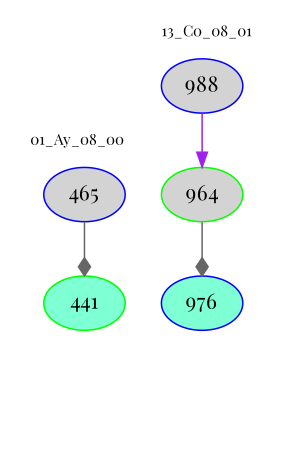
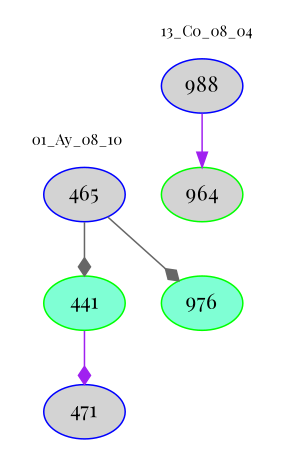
(207, 32) -> (207, 32)
(78, 141) -> (78, 141)
(202, 240) -> (128, 235)
(202, 303) -> (202, 303)
none -> (84, 412)
